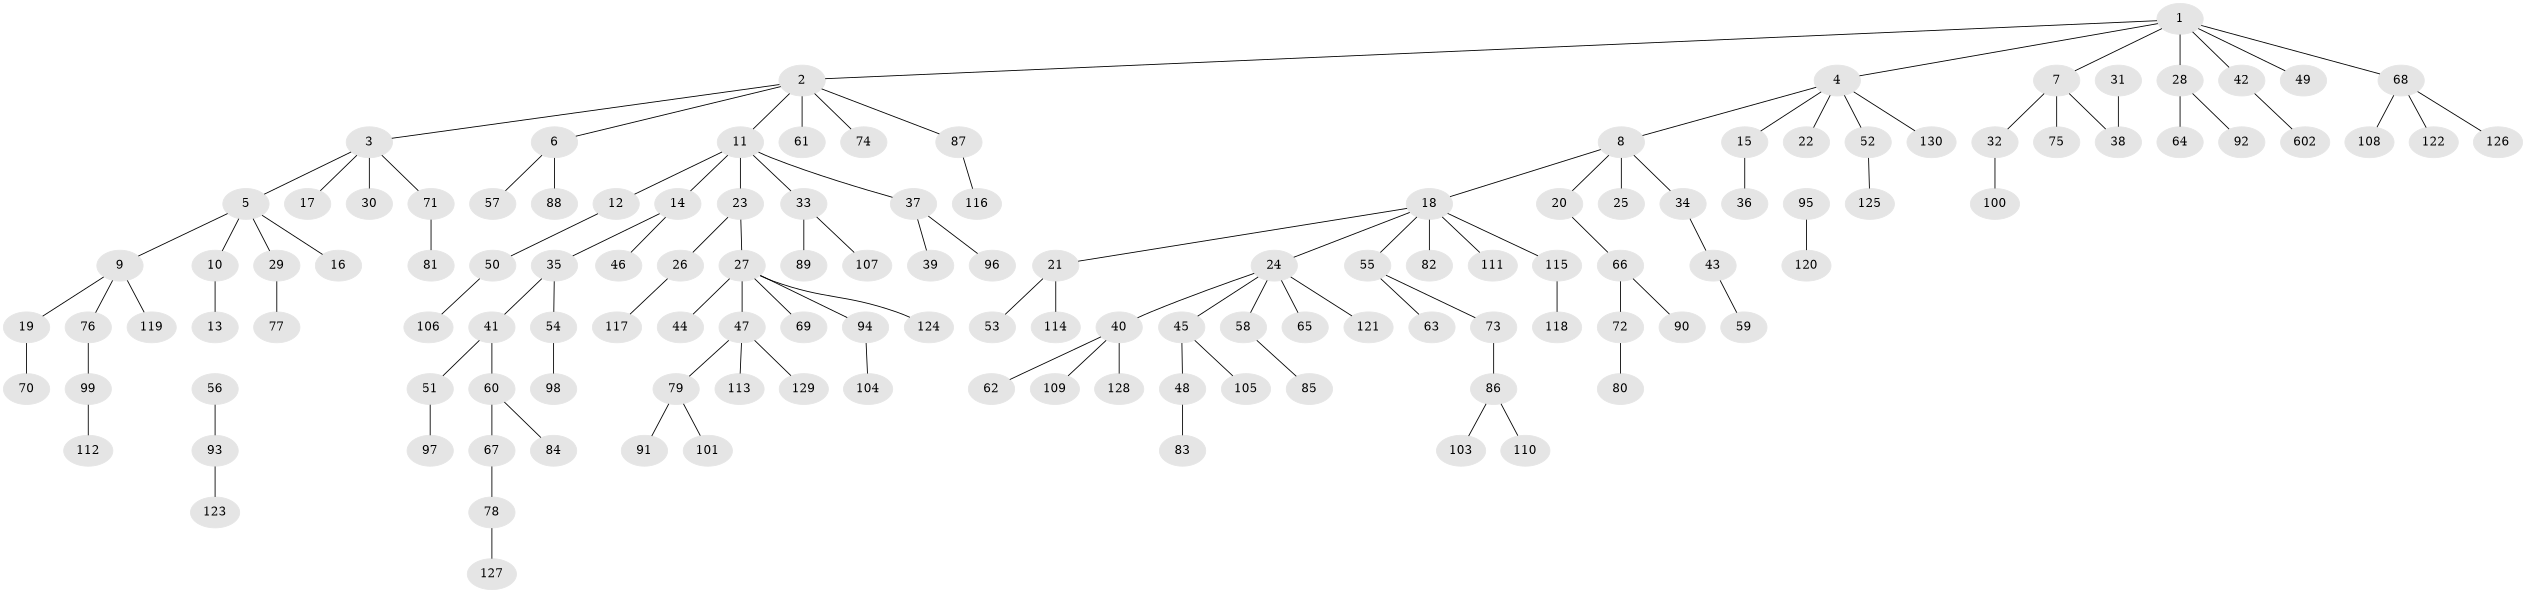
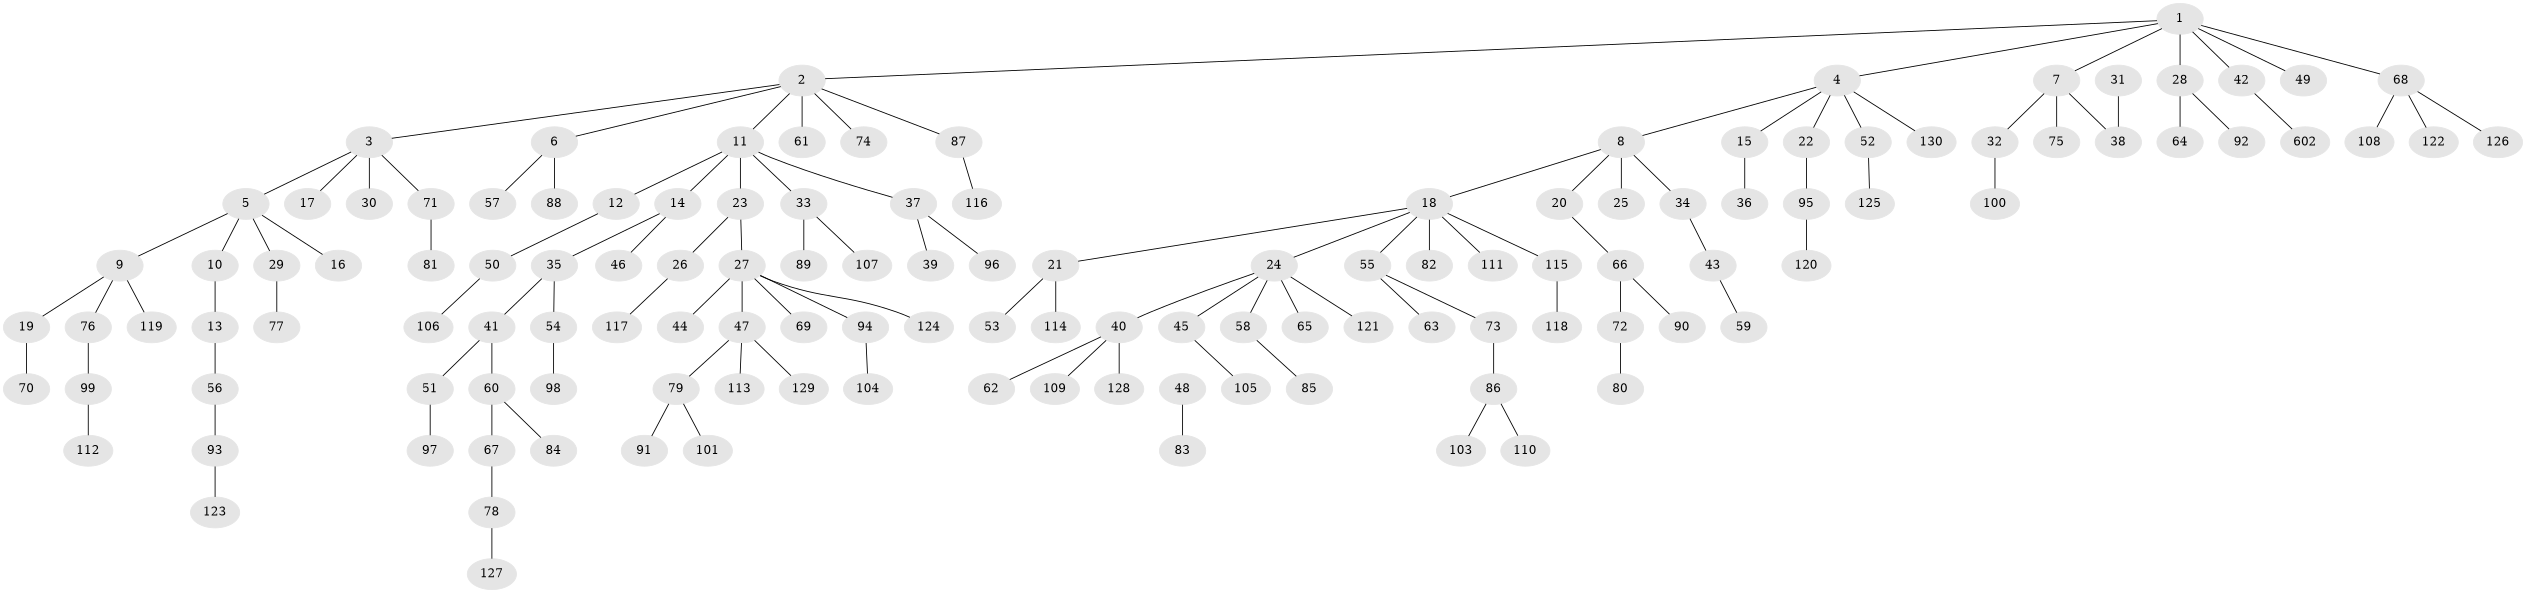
none -> (1806, 173)
none -> (215, 358)
(1182, 358) -> none
